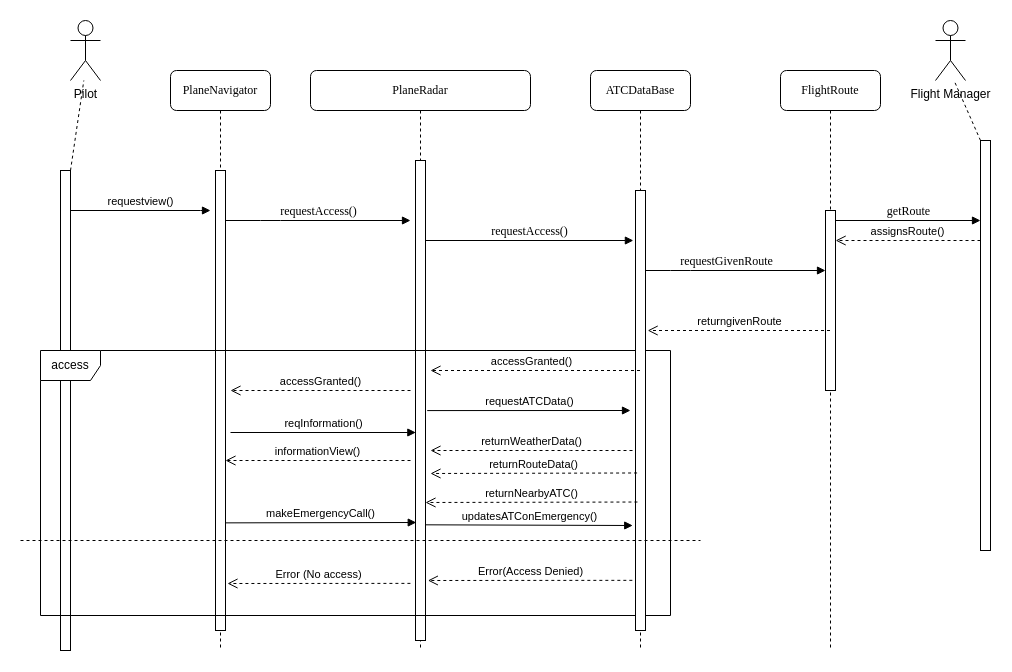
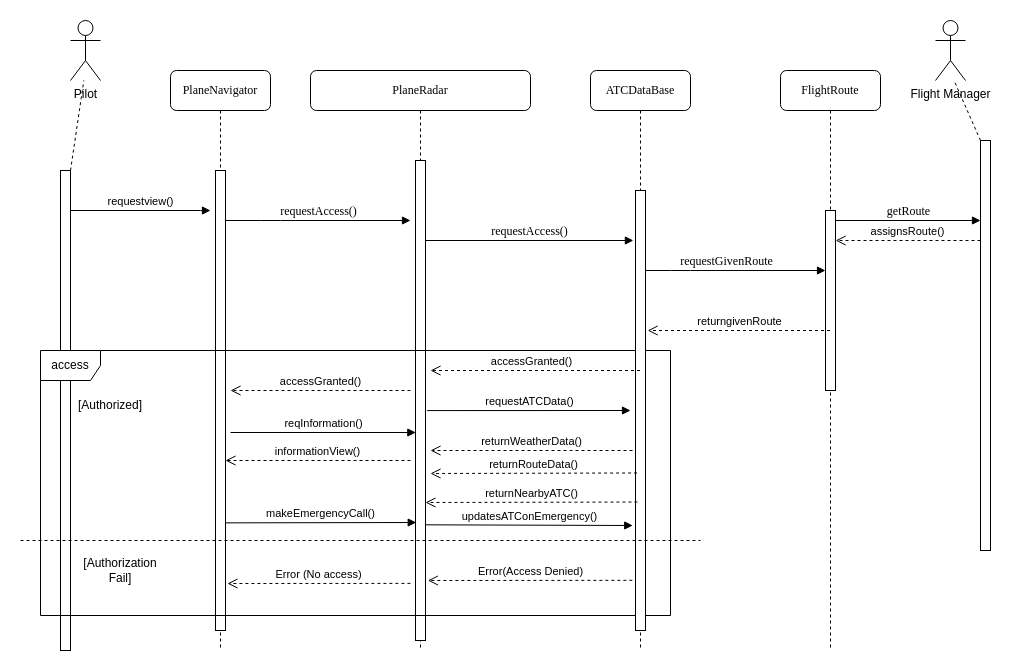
none -> (111, 406)
none -> (121, 571)
